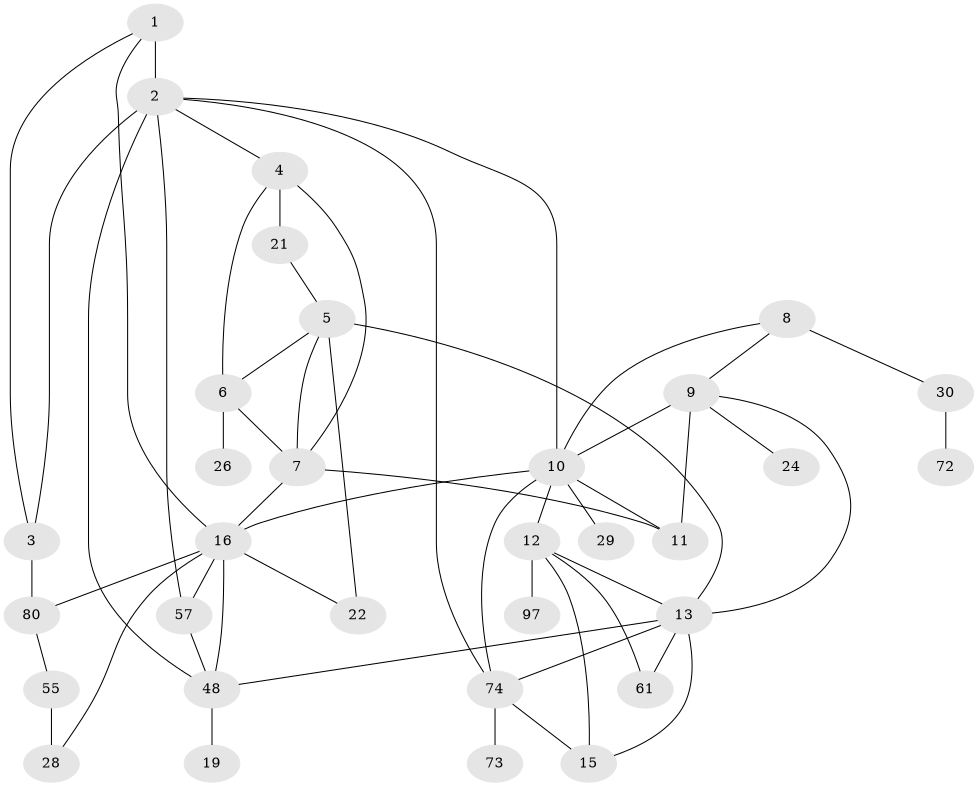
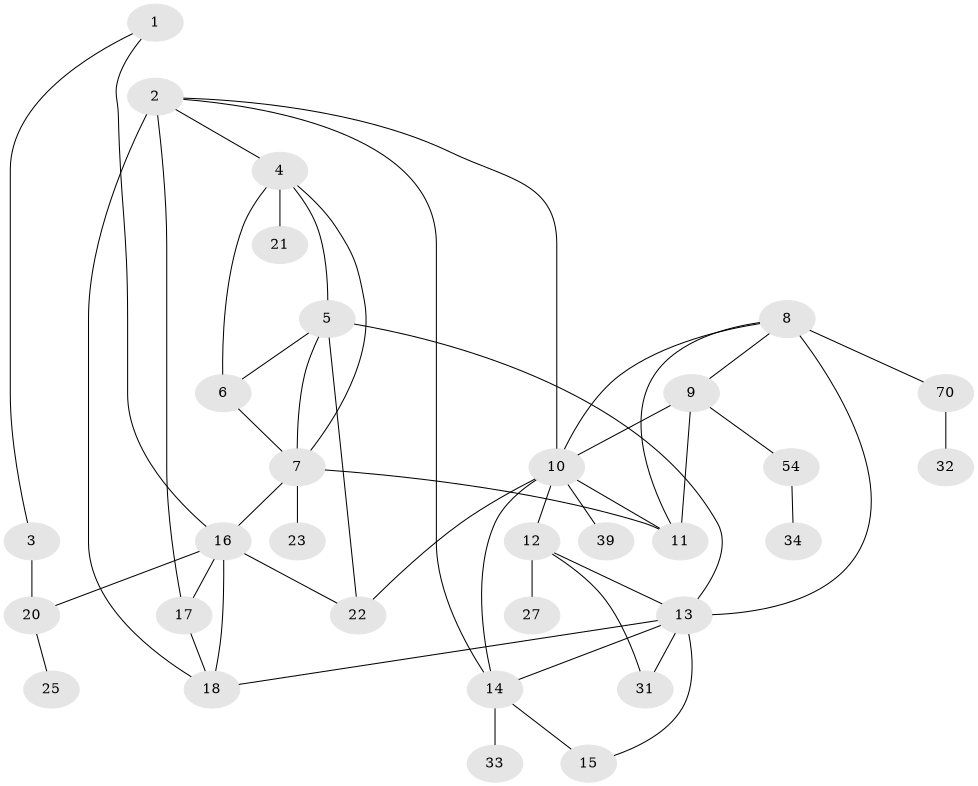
(155, 60) -> none
(304, 282) -> (321, 240)
(49, 302) -> none
none -> (647, 391)
(946, 393) -> (946, 393)
(223, 467) -> none
(791, 467) -> (791, 467)
(946, 467) -> (946, 467)
(385, 492) -> (449, 532)
(850, 509) -> (869, 519)
none -> (297, 541)
(606, 541) -> (606, 541)
none -> (793, 541)
(32, 615) -> (32, 615)
(184, 615) -> (184, 615)
(532, 615) -> (532, 615)
(582, 647) -> none
(51, 690) -> (51, 690)
(212, 690) -> (212, 690)
(495, 690) -> (495, 690)
(645, 690) -> (645, 690)
(51, 764) -> none
(212, 764) -> none
(495, 764) -> (495, 764)
